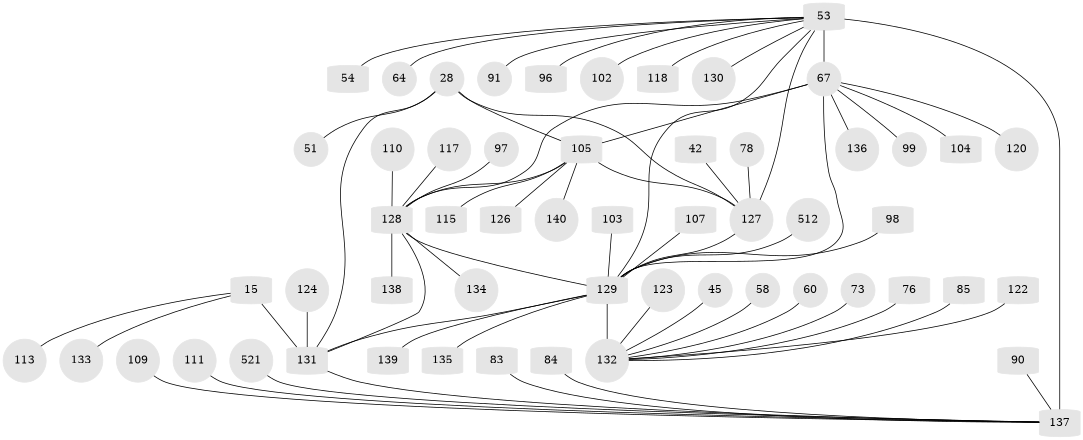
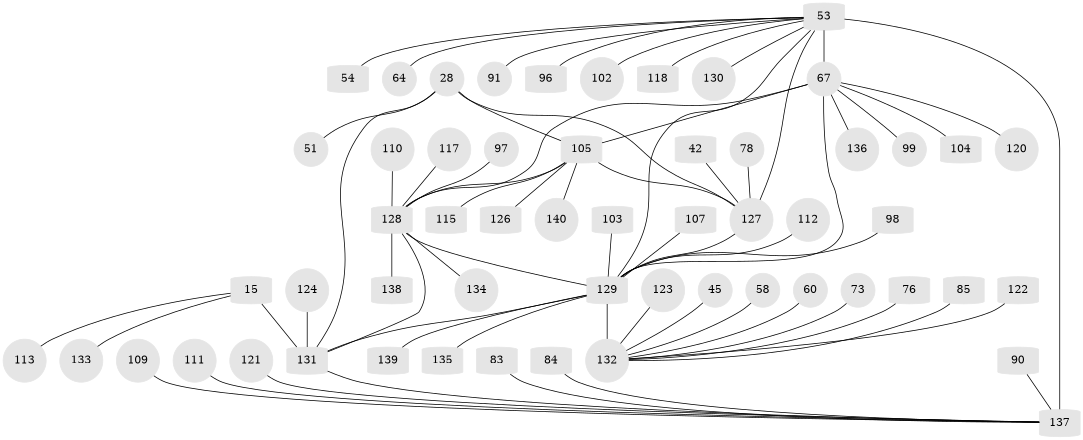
(808, 220) -> (808, 220)
(251, 361) -> (251, 361)
